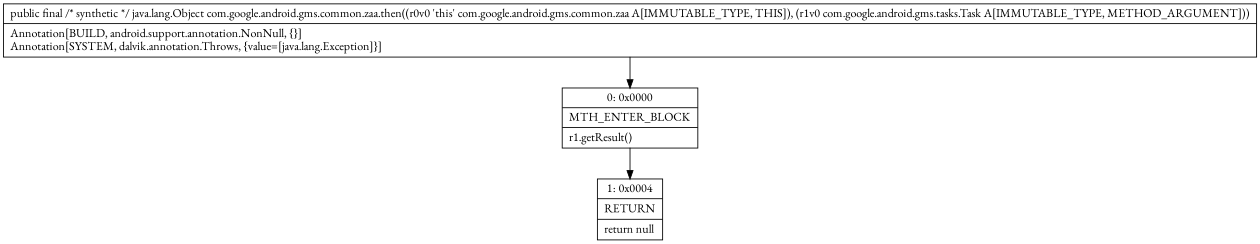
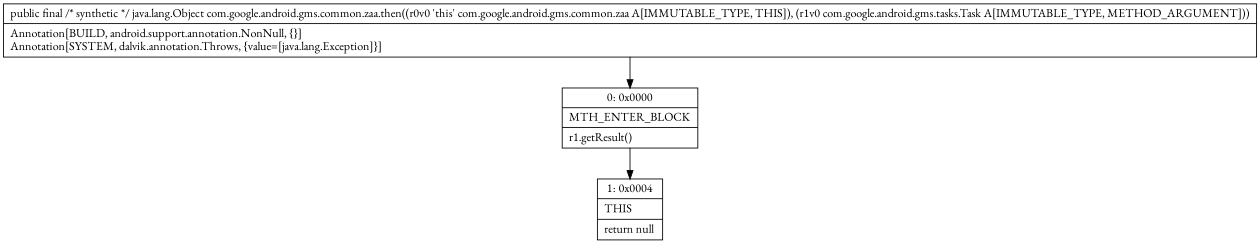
(630, 209) -> (618, 209)
